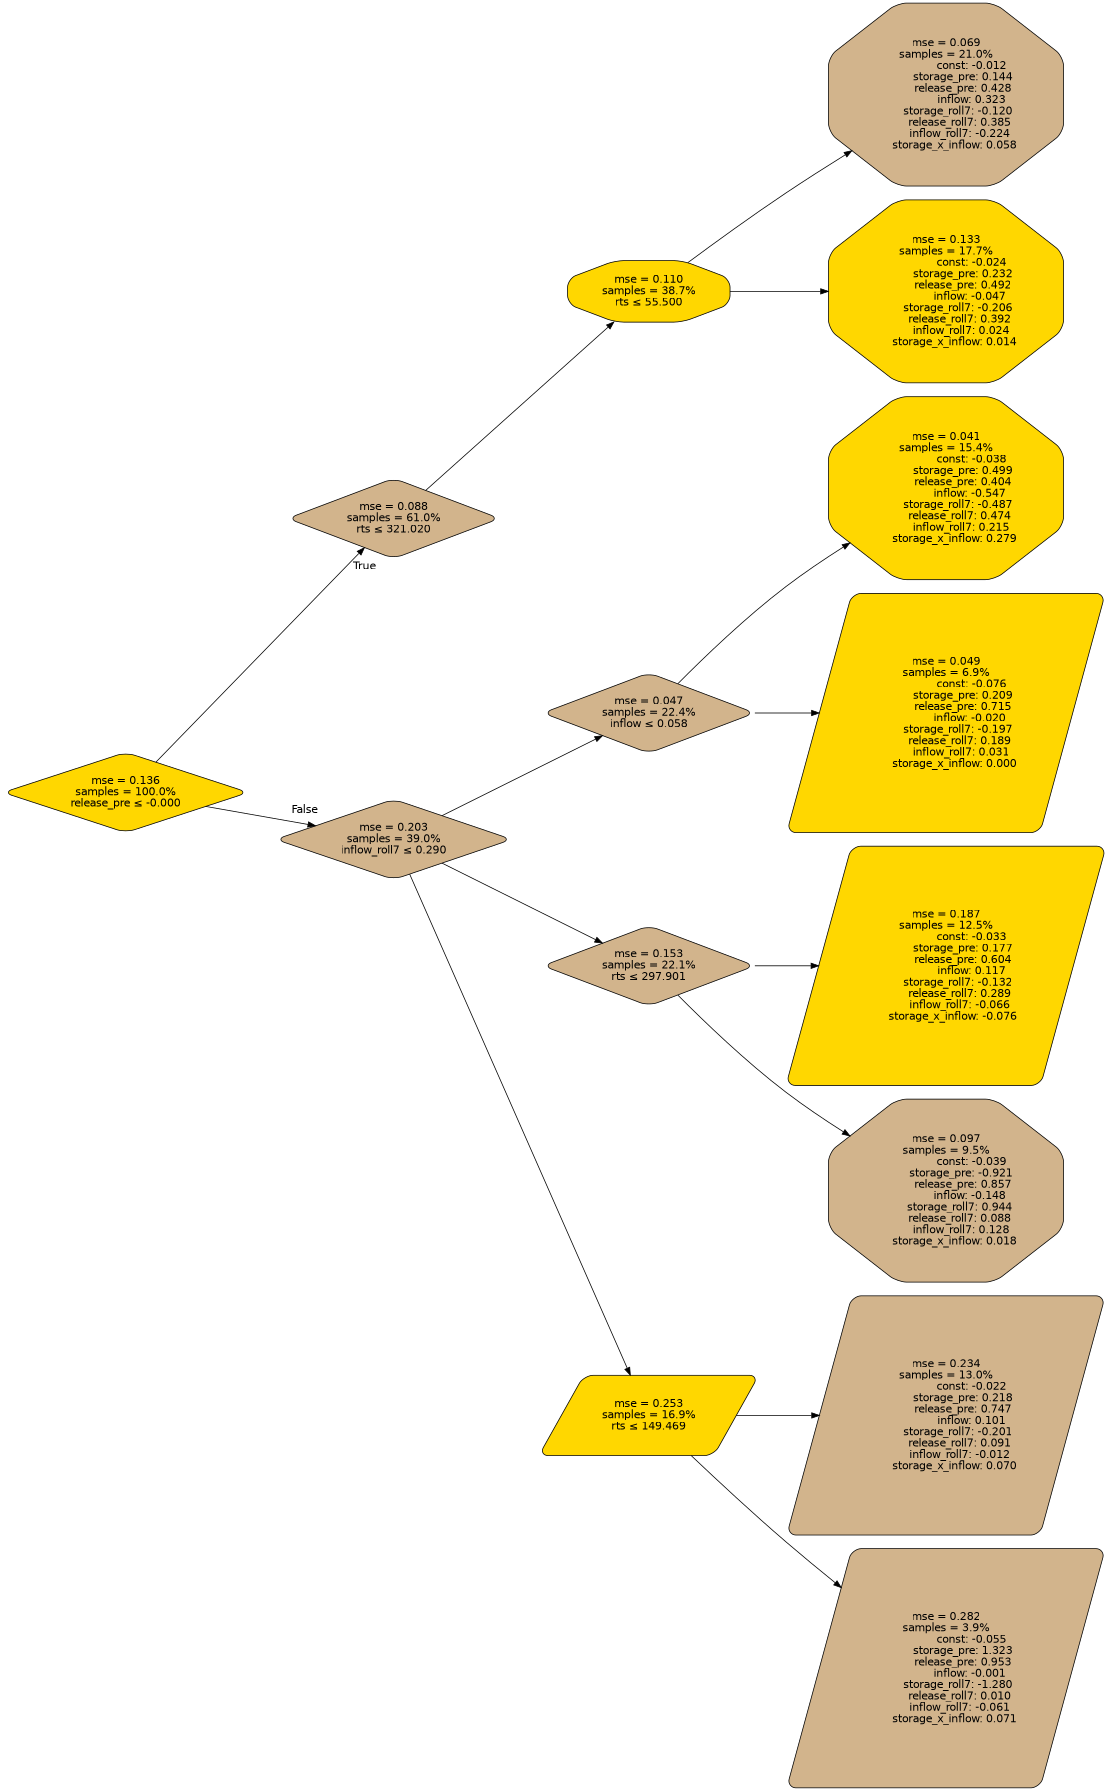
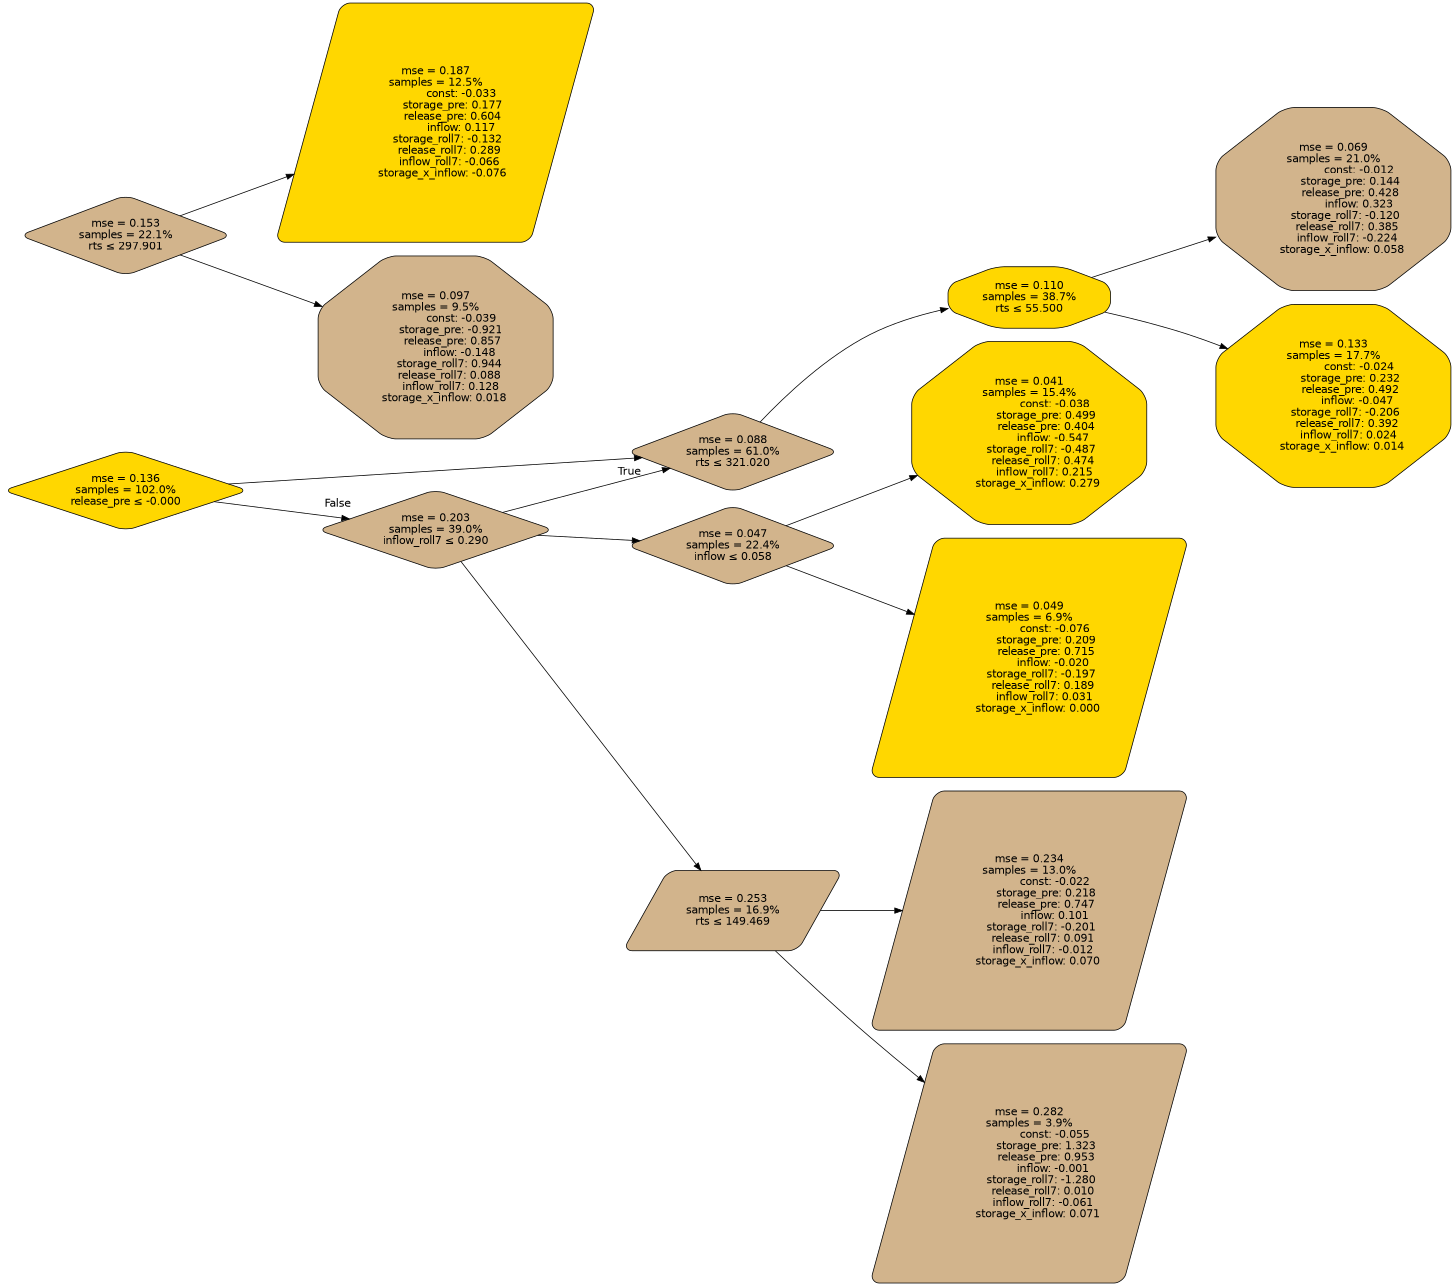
(126, 792) -> (126, 490)
(519, 901) -> (583, 491)
(649, 1415) -> (733, 911)
